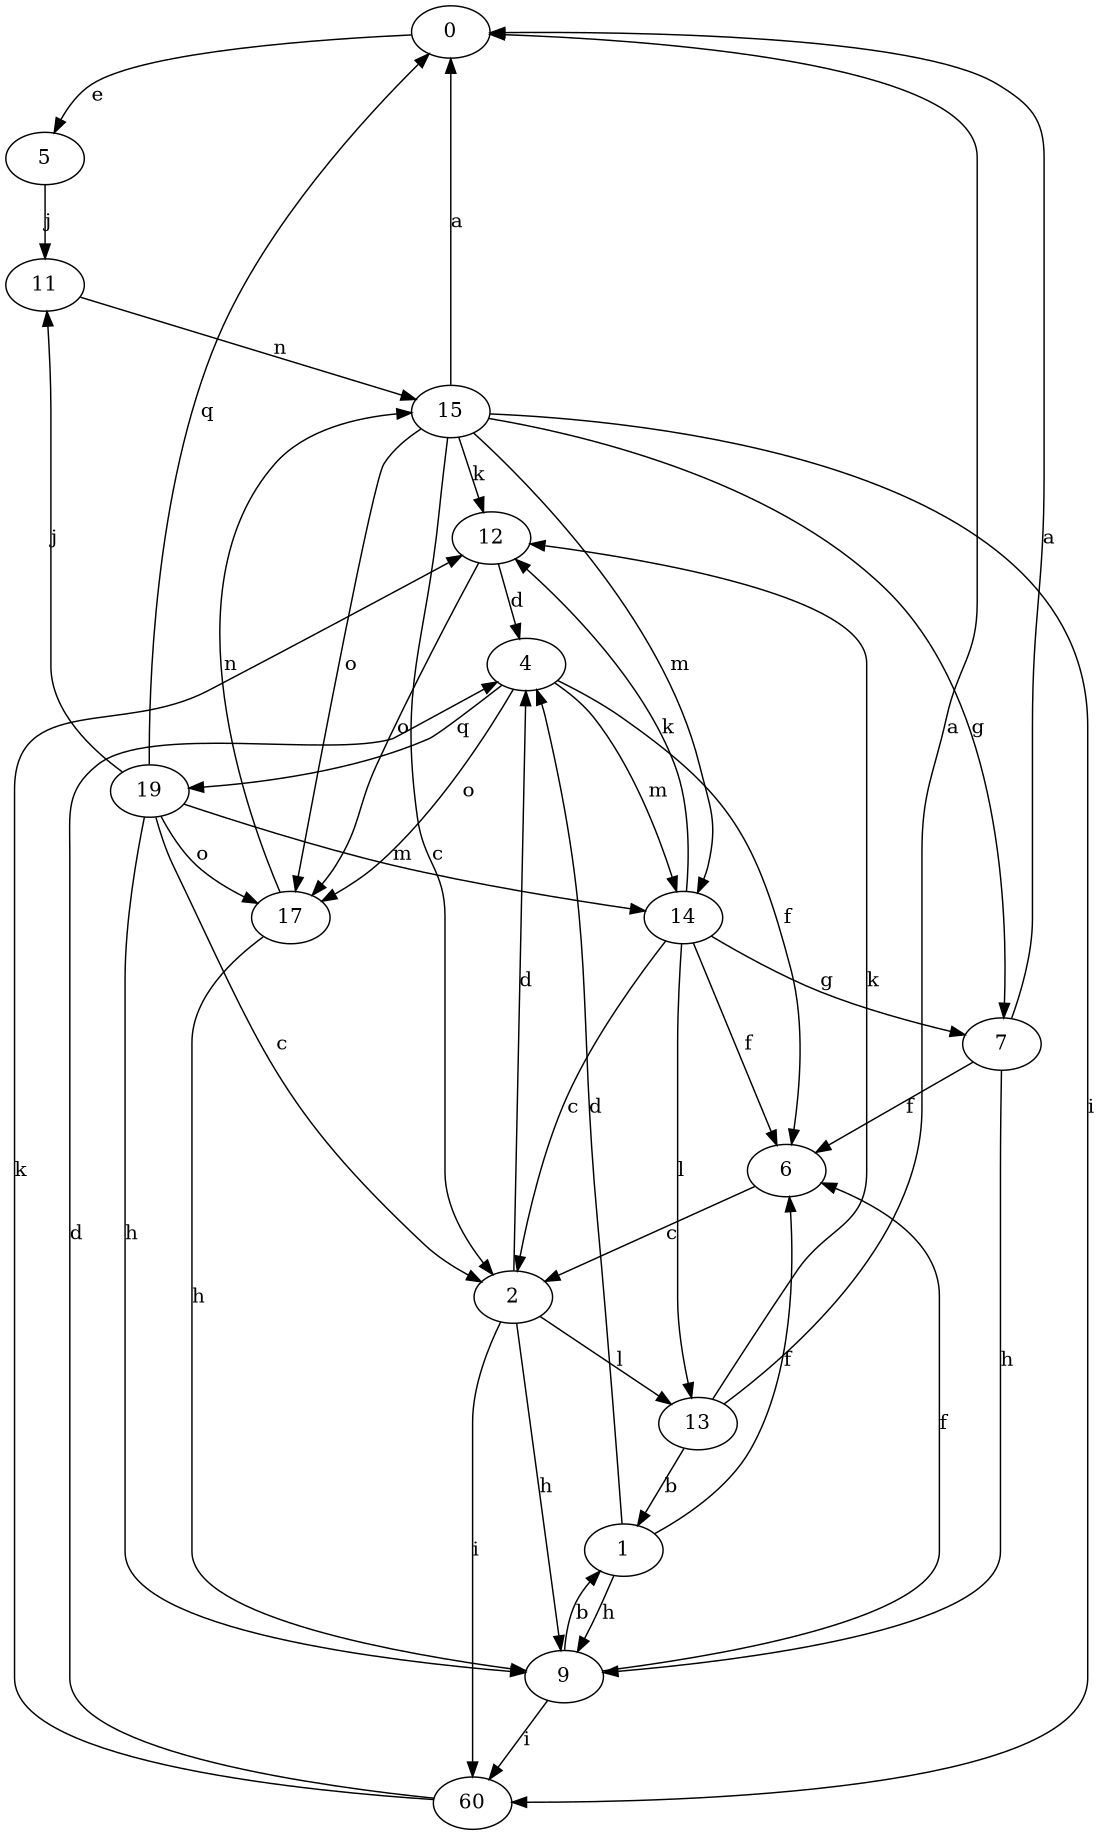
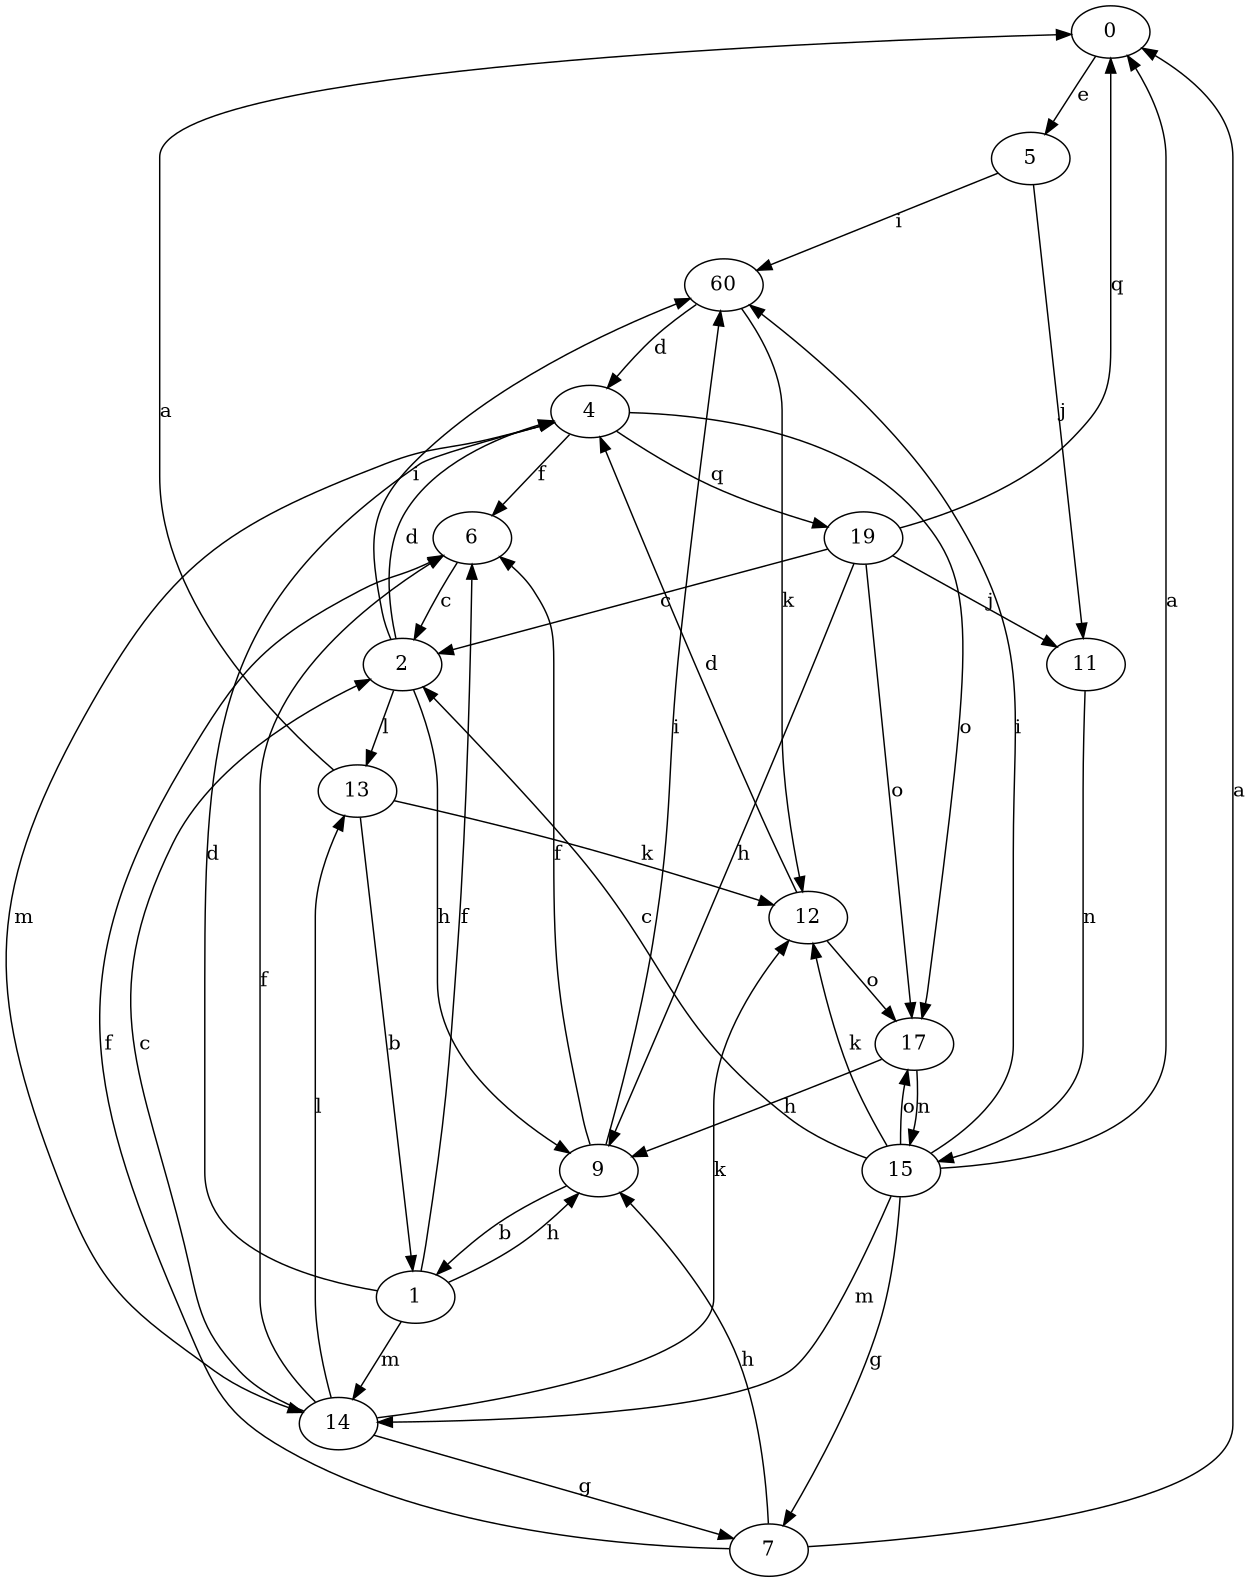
none -> (884, 219)
(404, 868) -> (381, 1354)
